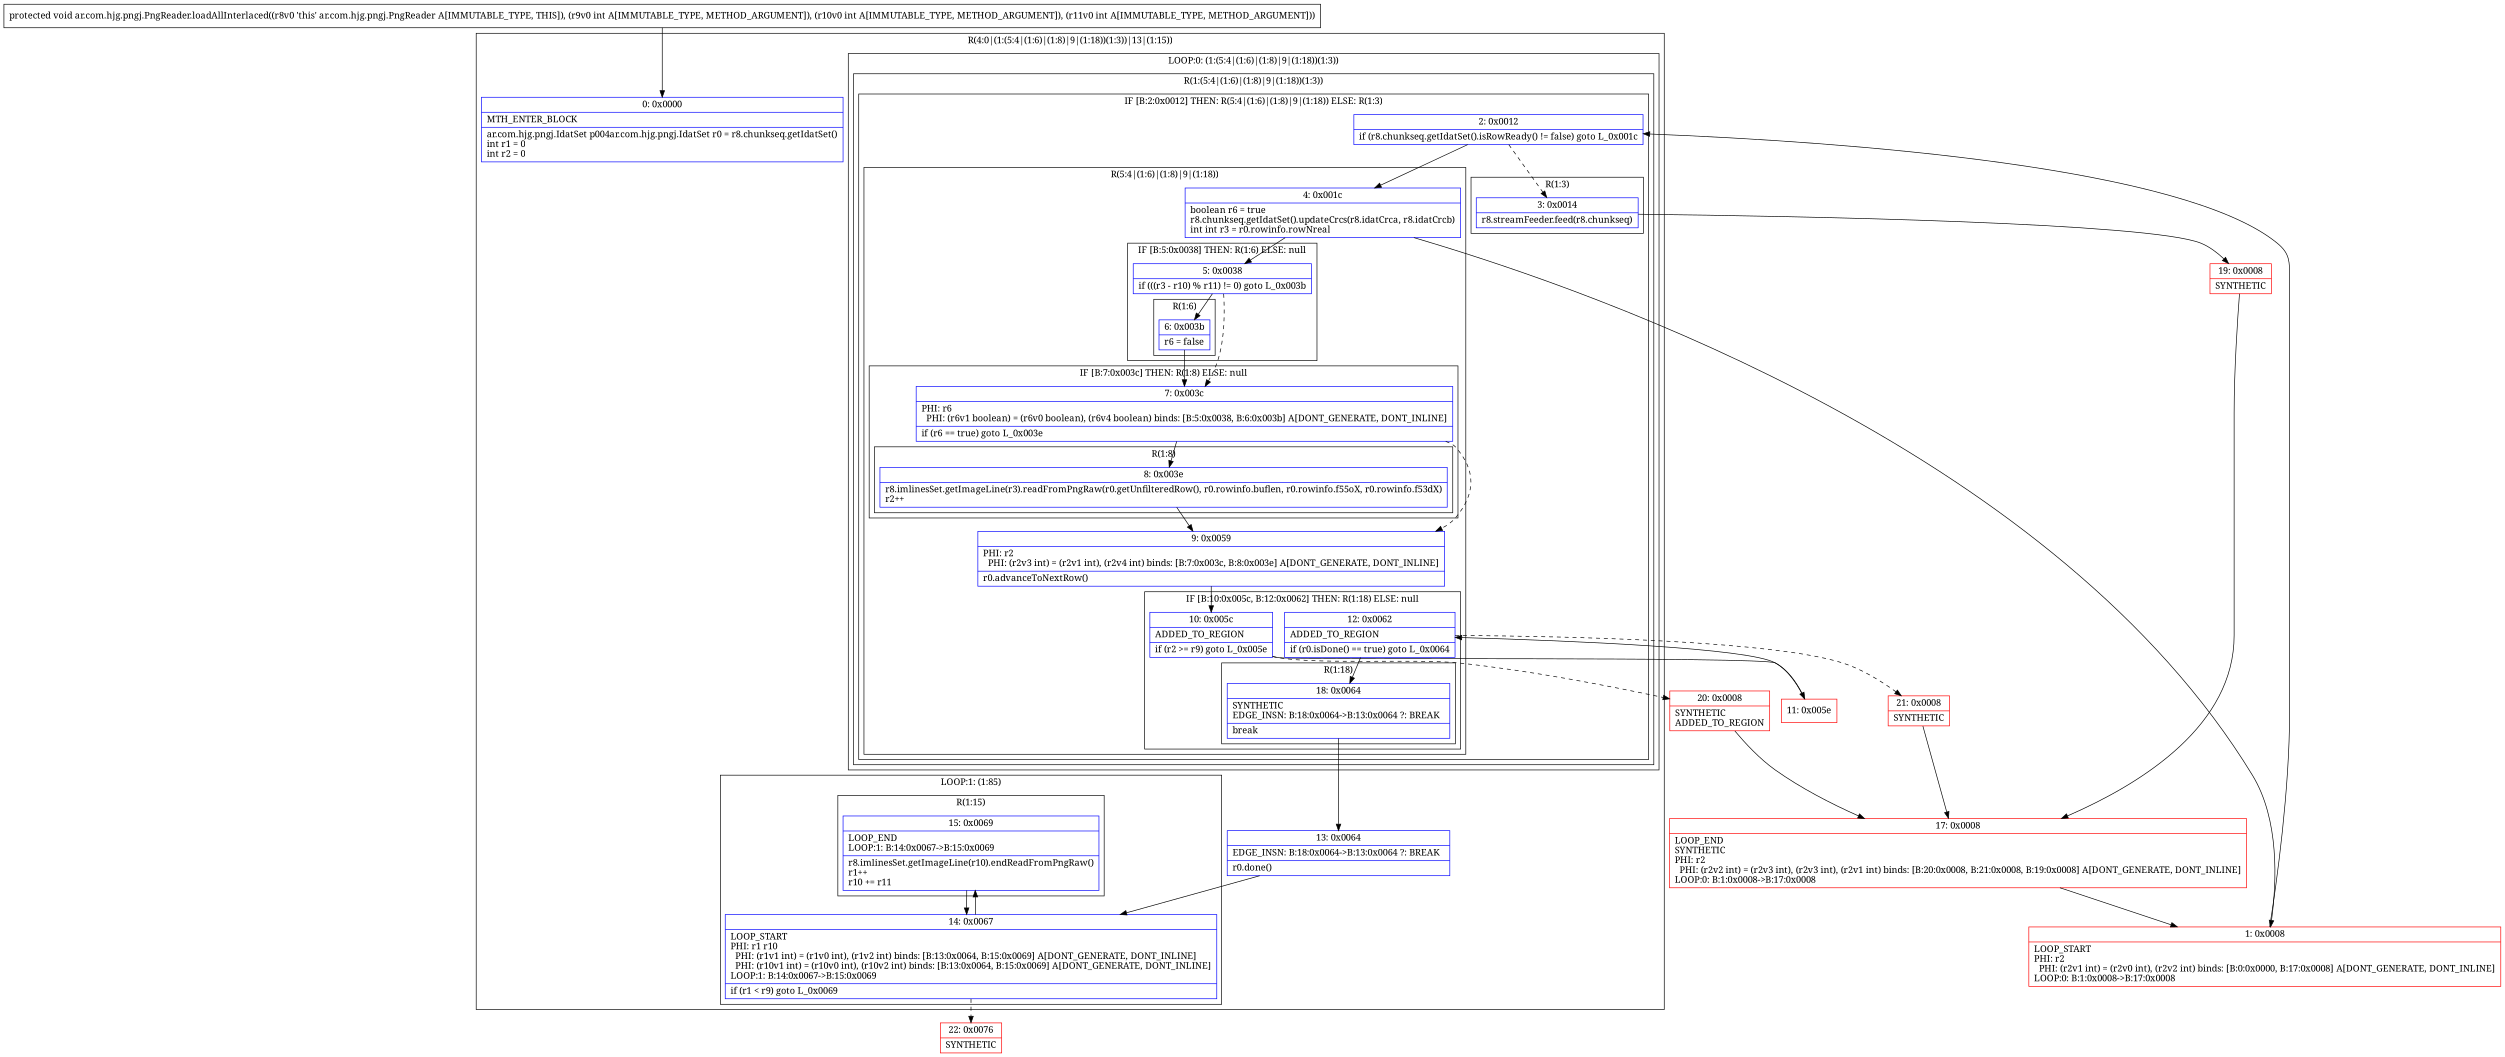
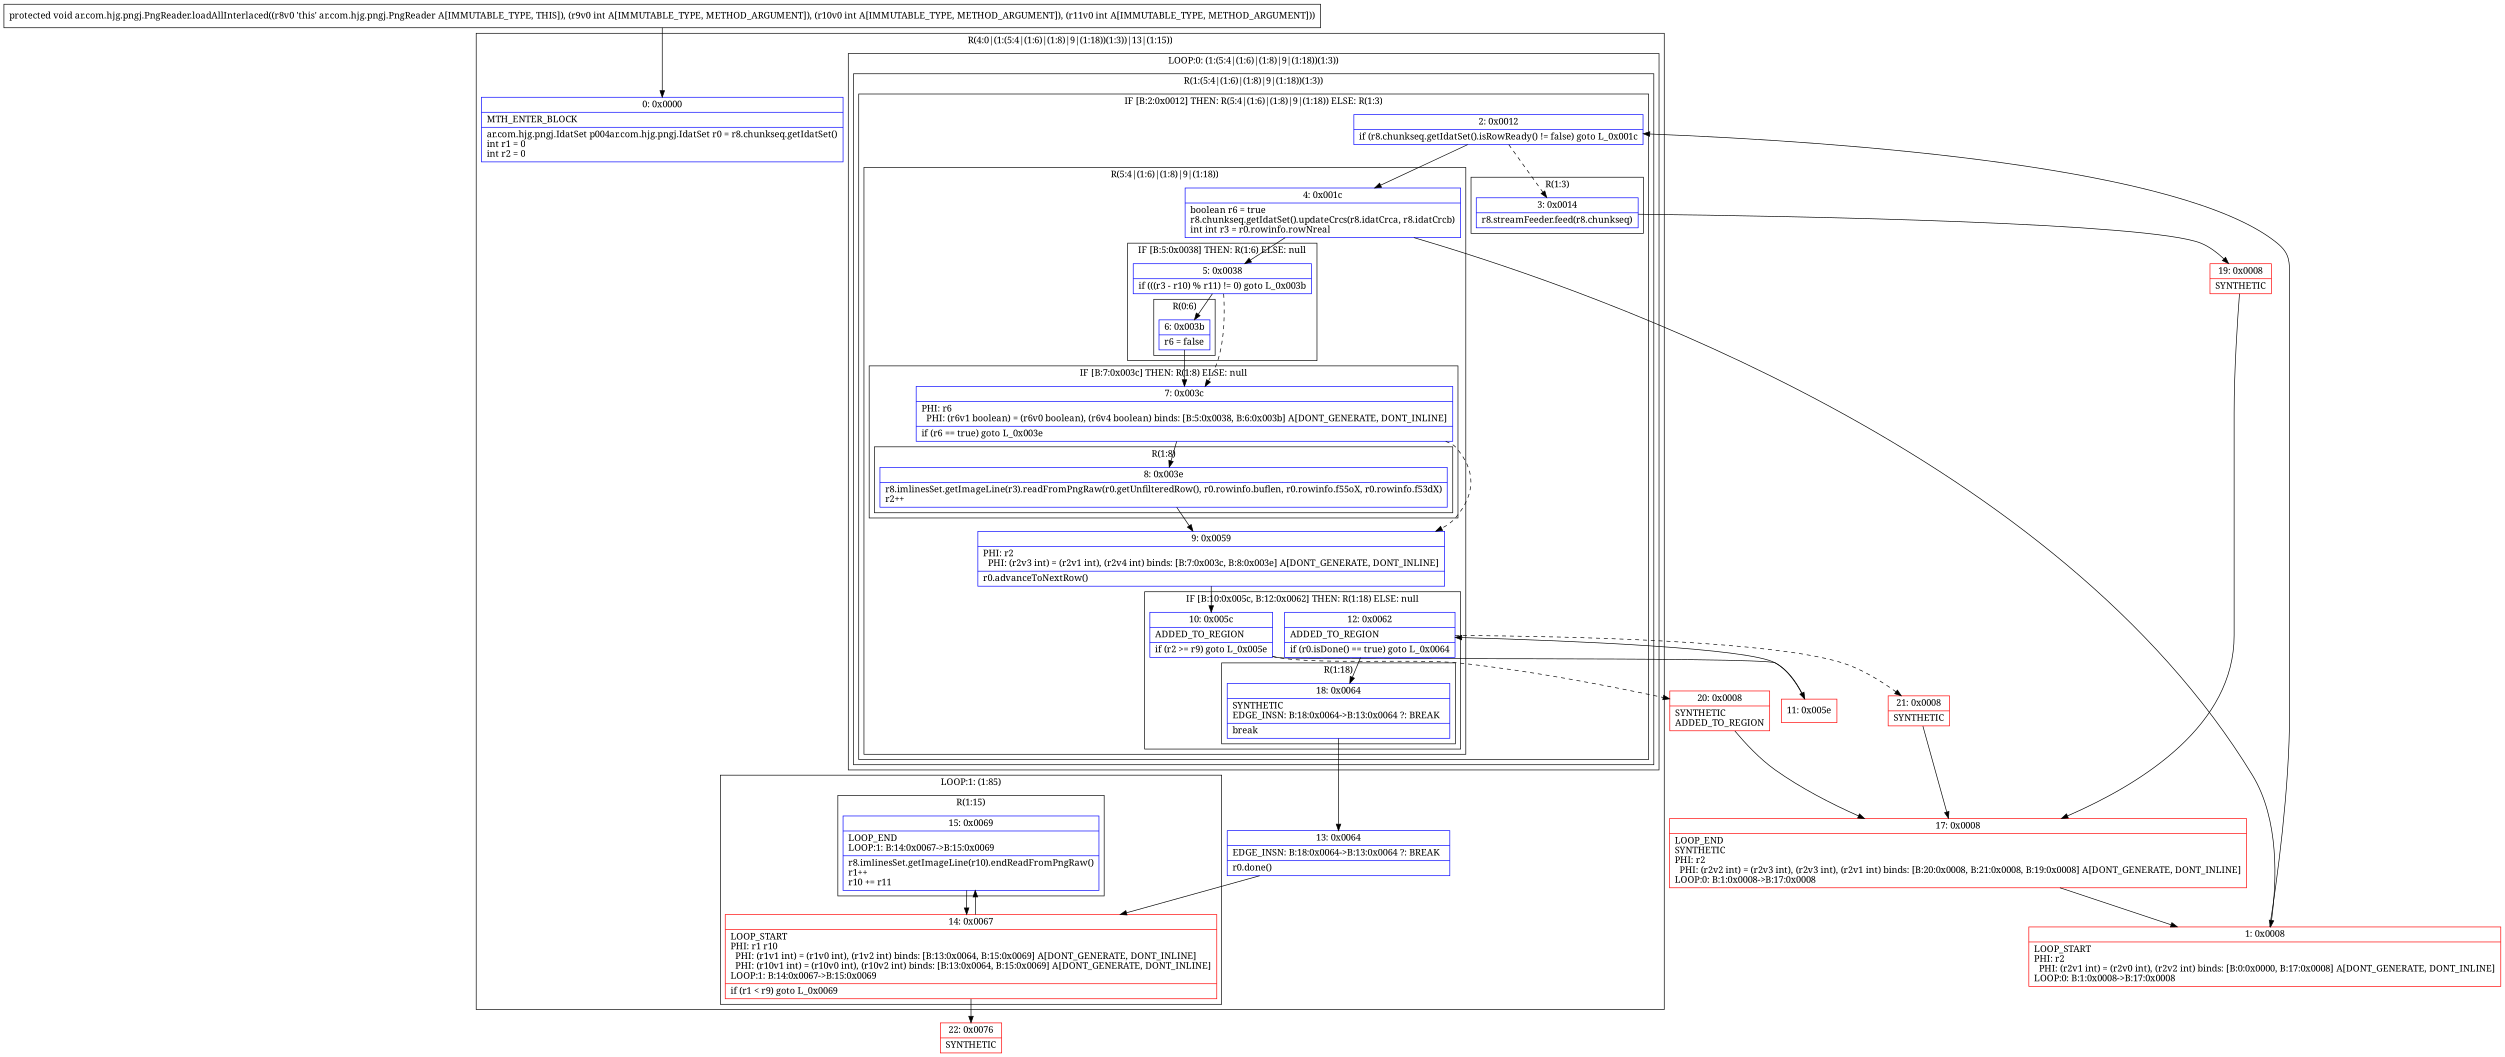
(1184, 307) -> (1184, 307)
(971, 957) -> (971, 957)
(971, 1008) -> (971, 1008)
